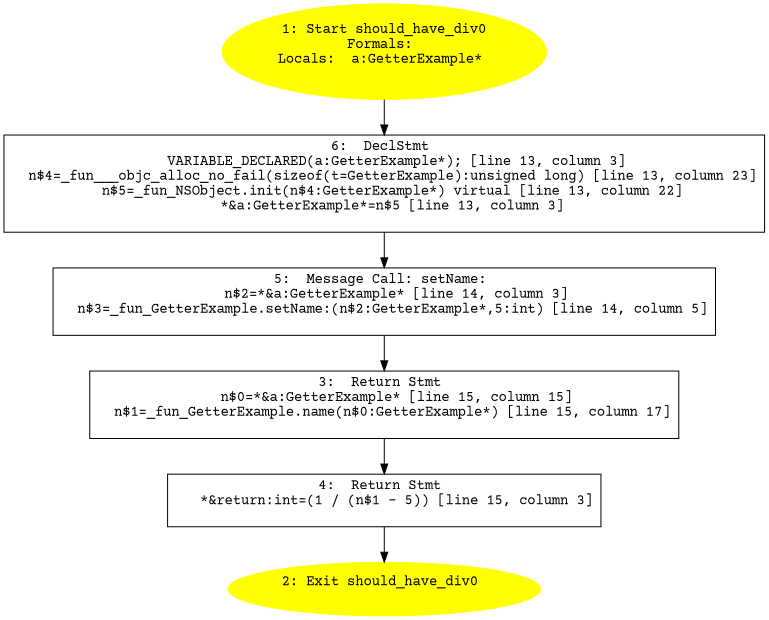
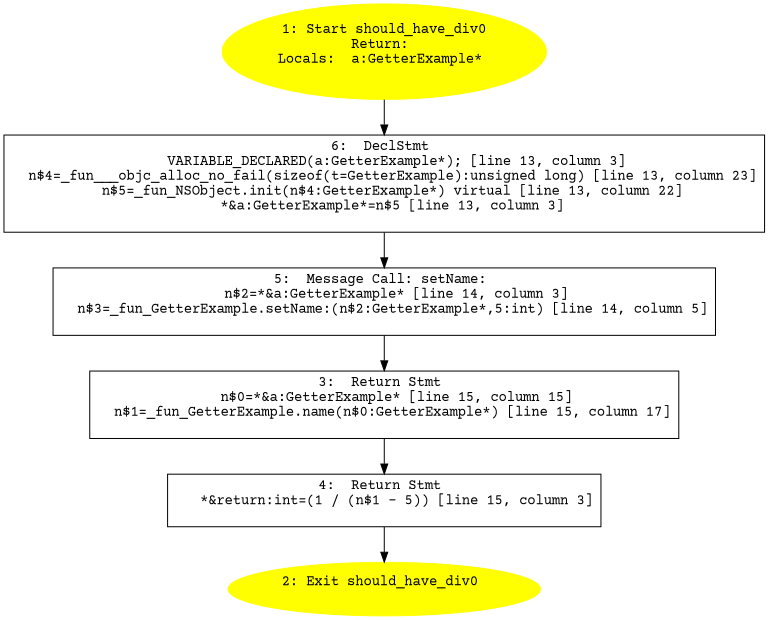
(384, 52) -> (384, 52)
